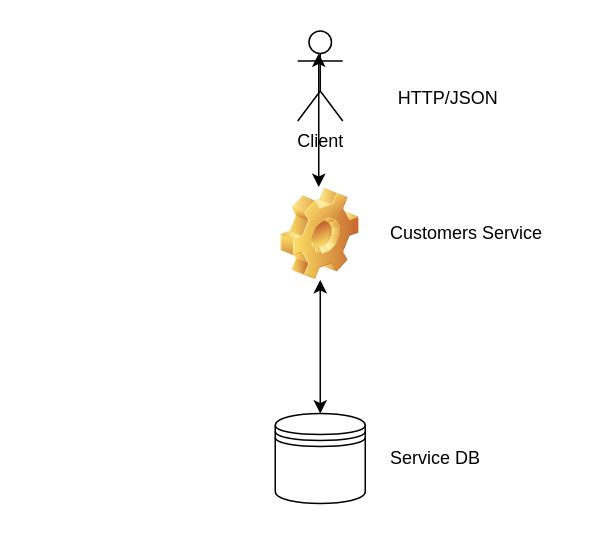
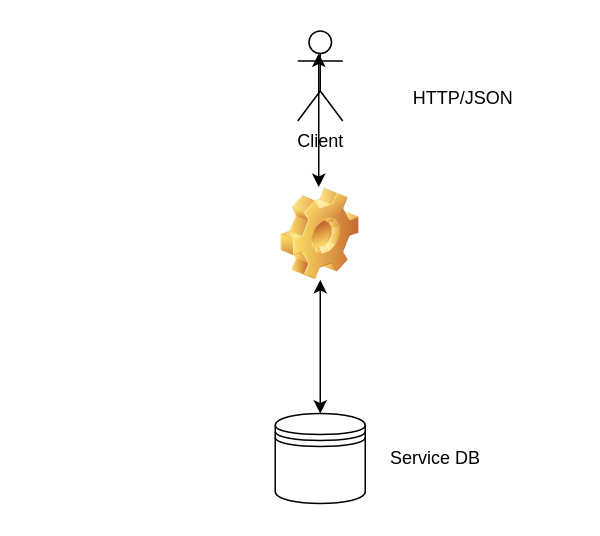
(448, 98) -> (463, 98)
(478, 233) -> none
